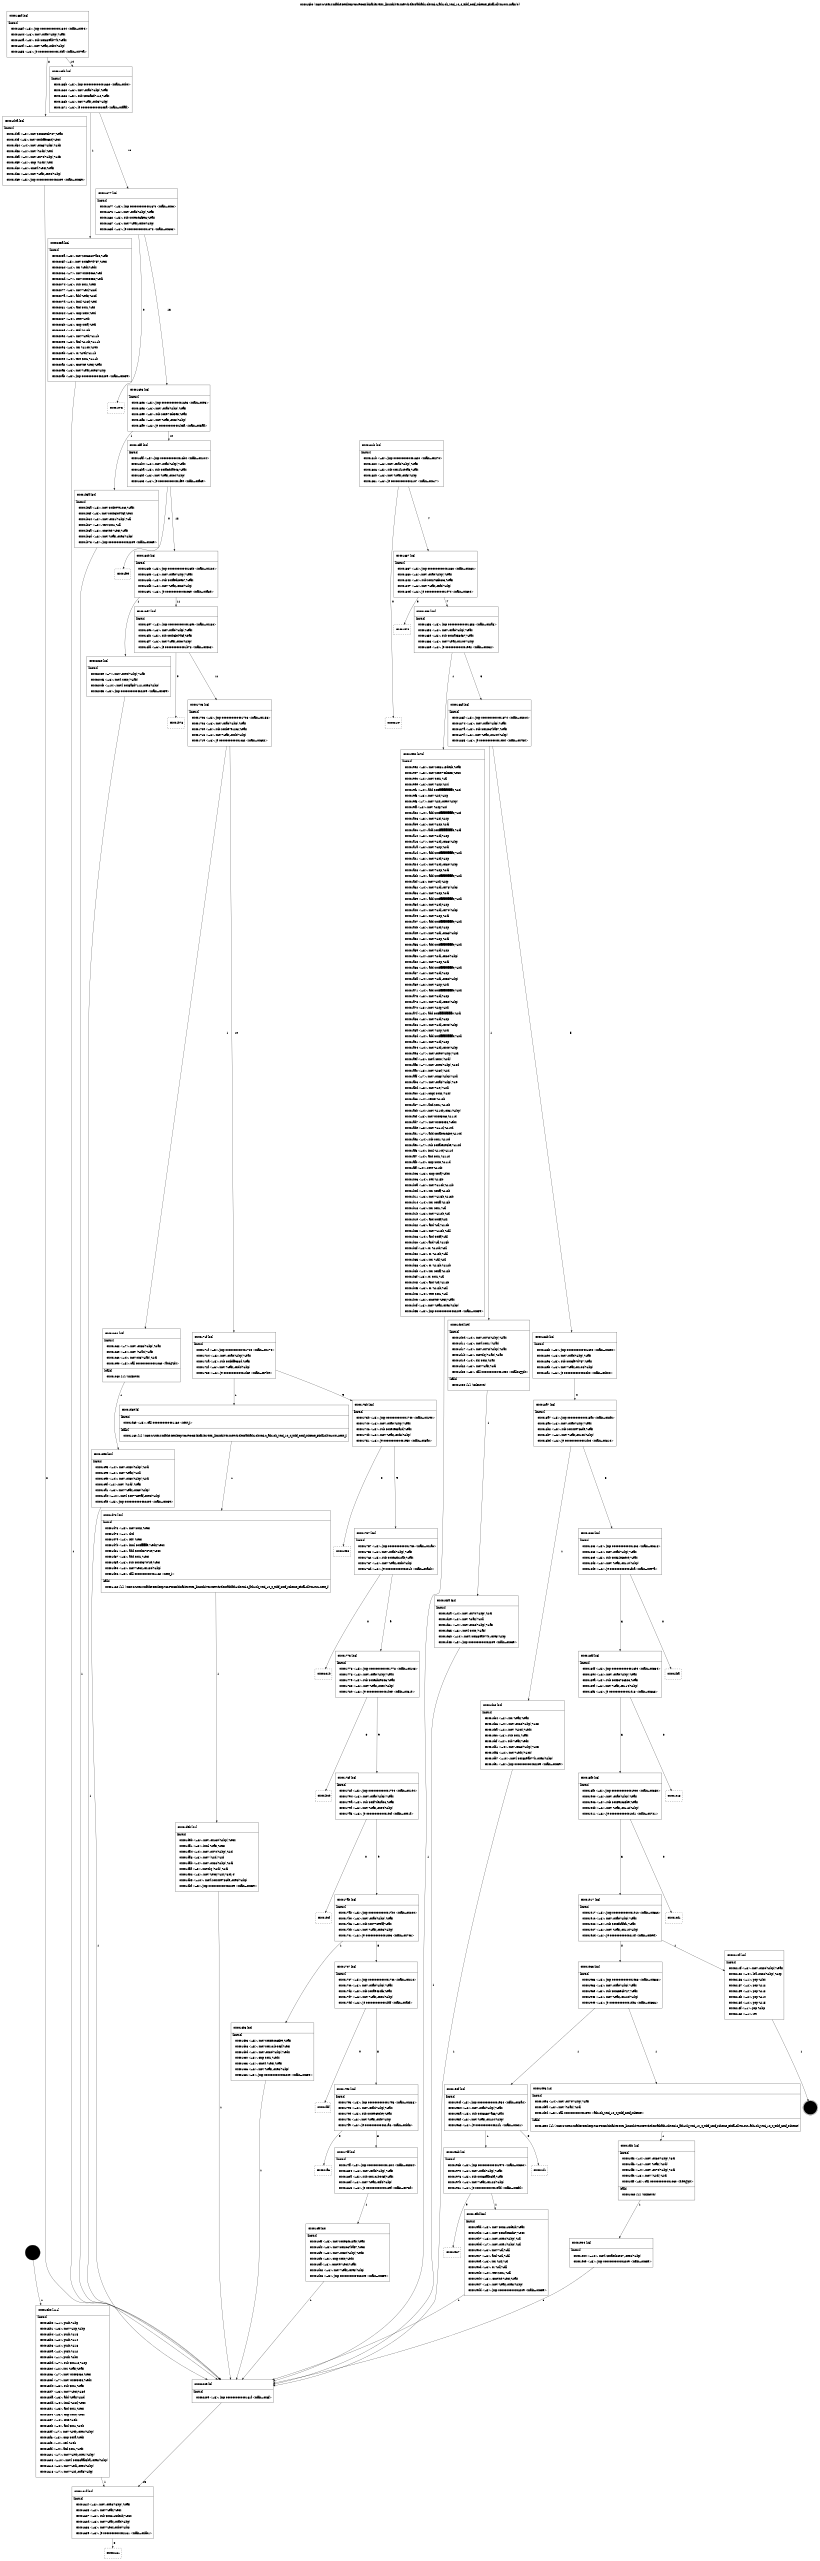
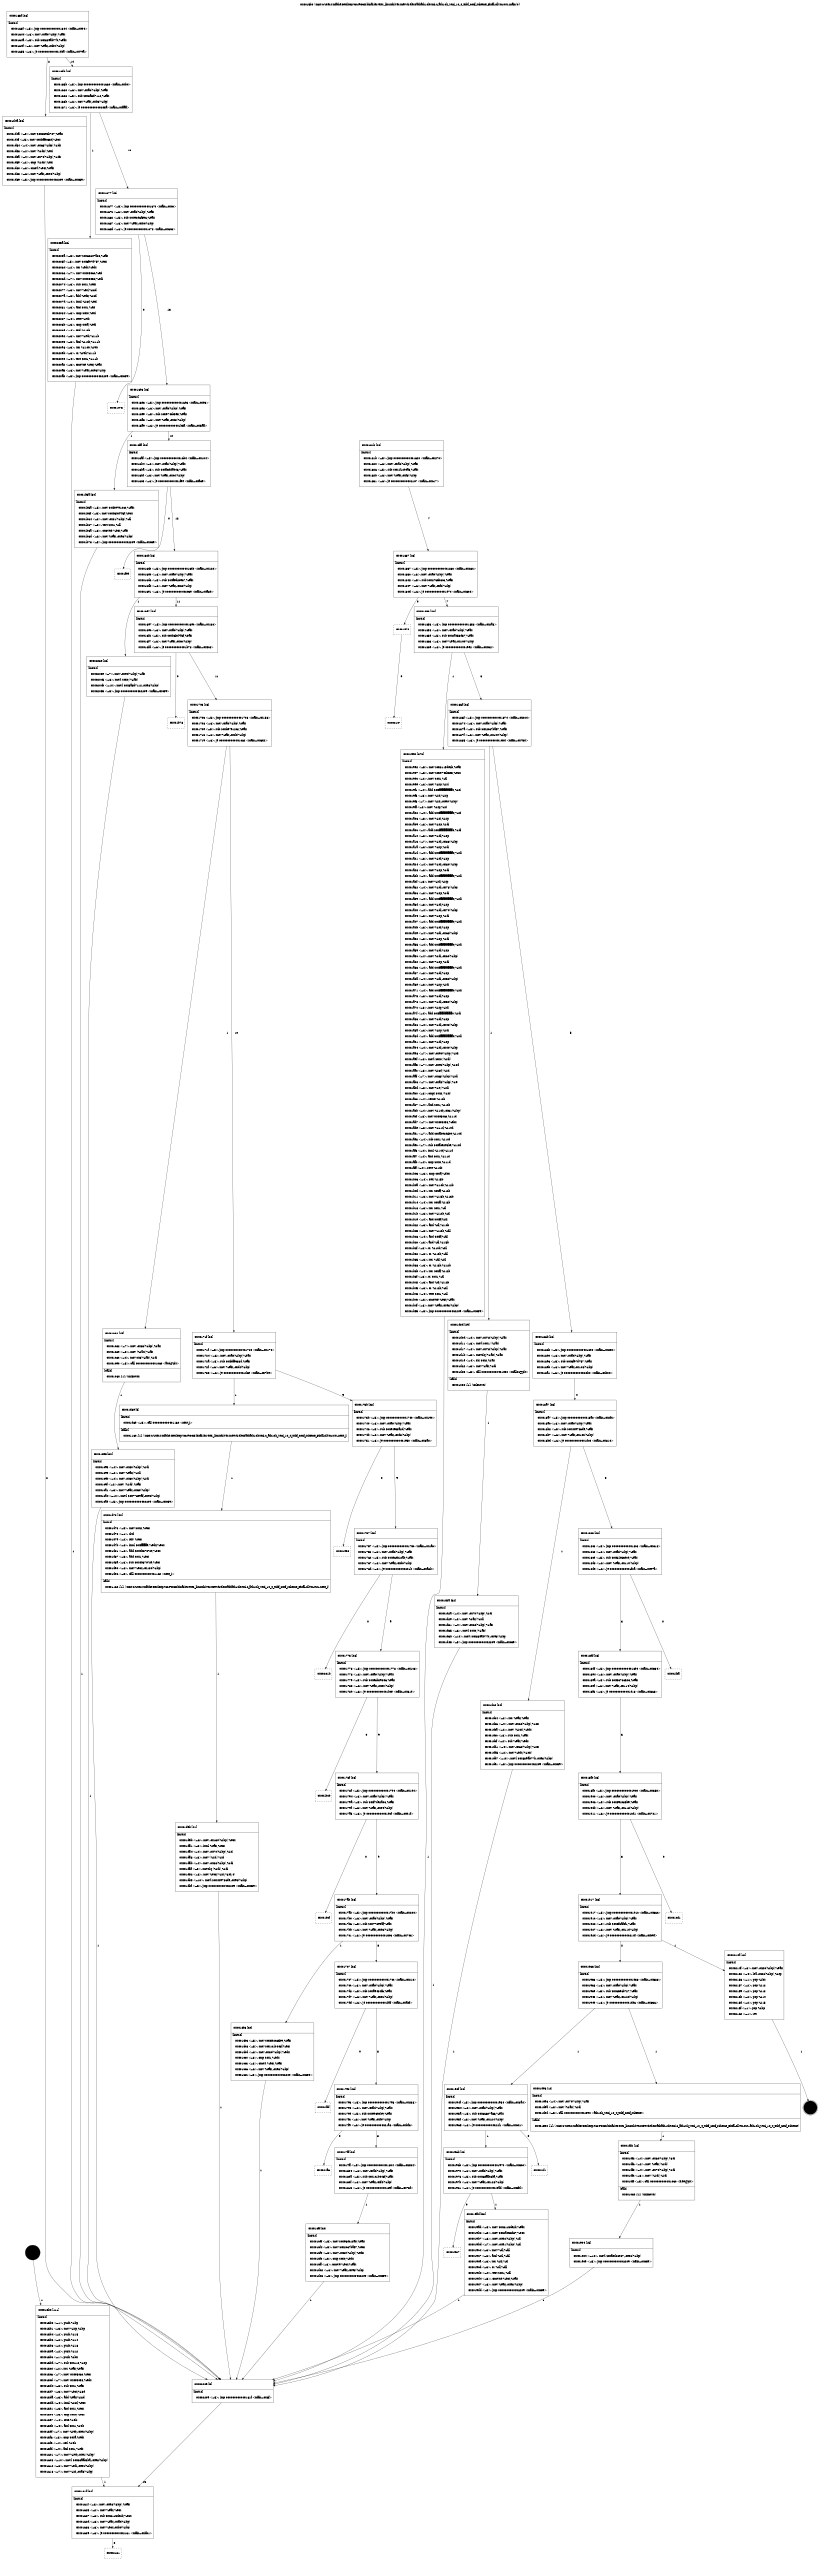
(391, 601) -> (398, 675)
(674, 1796) -> none
